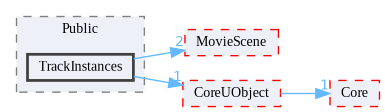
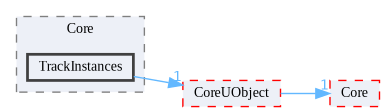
(80, 30) -> (80, 30)
(232, 43) -> none
